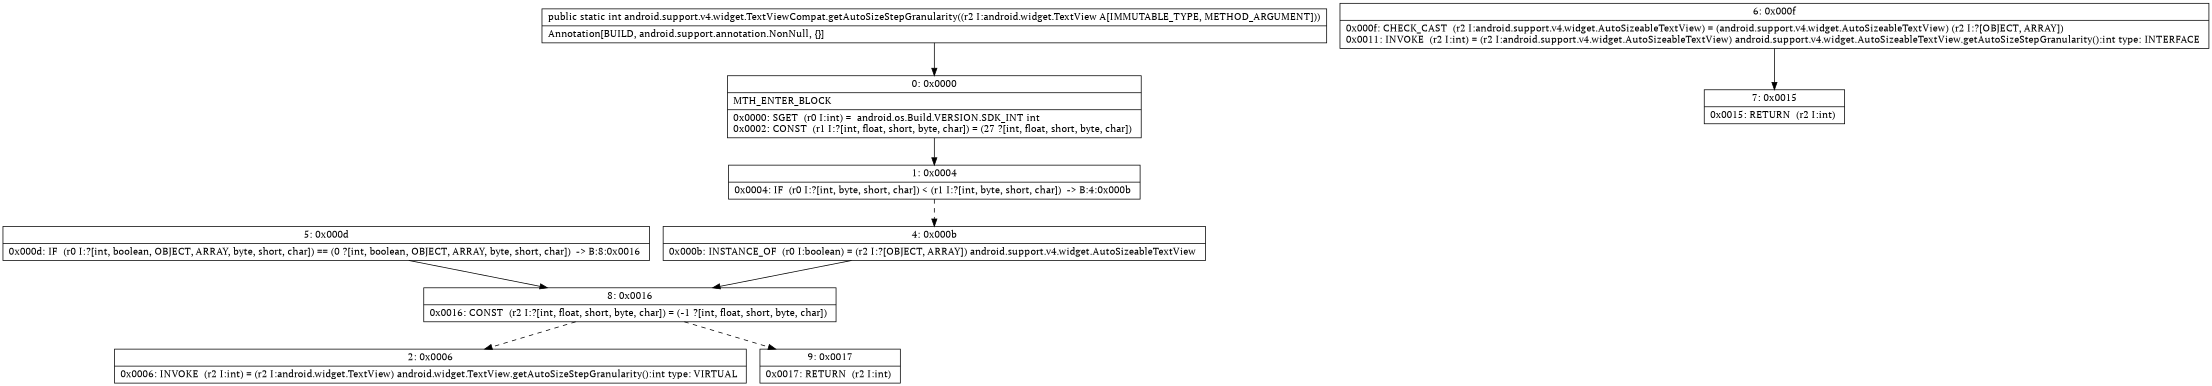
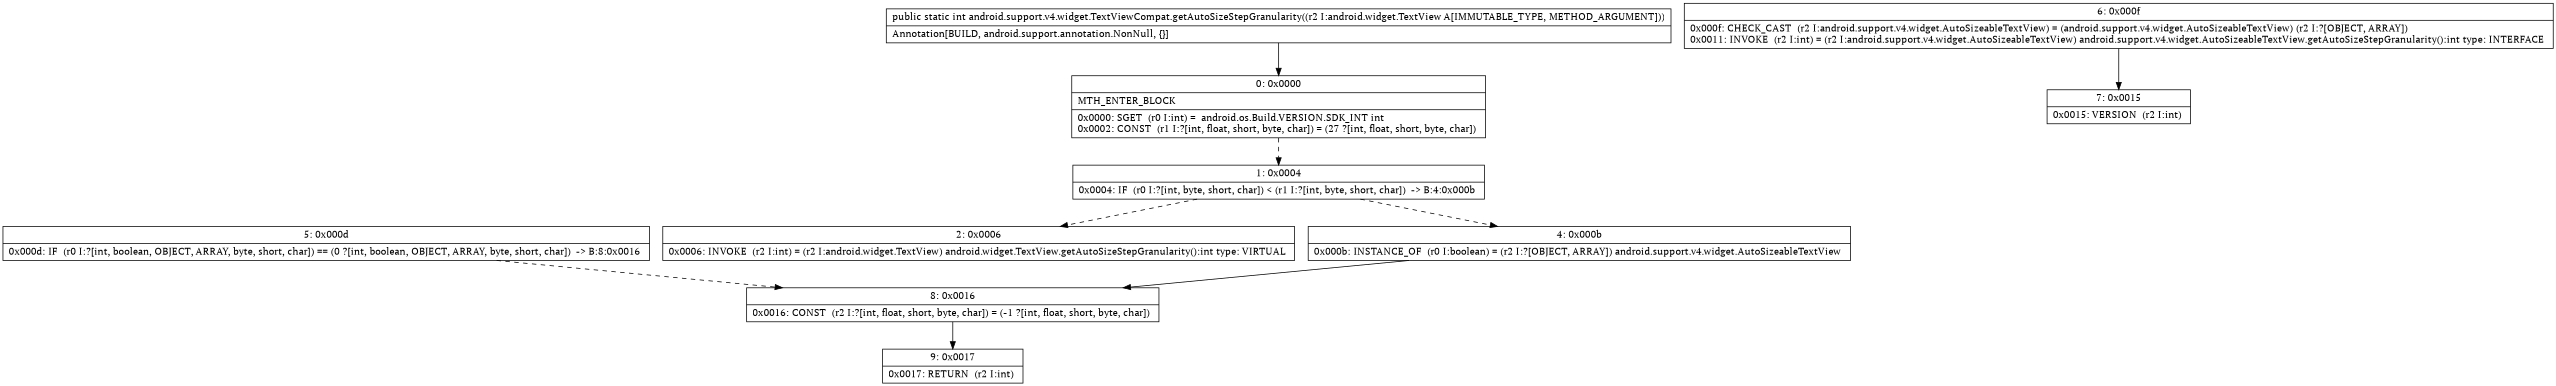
(1774, 115) -> (2119, 115)
(934, 148) -> (1279, 148)
(474, 273) -> (636, 274)
(534, 334) -> (1132, 212)
(726, 334) -> (953, 332)
